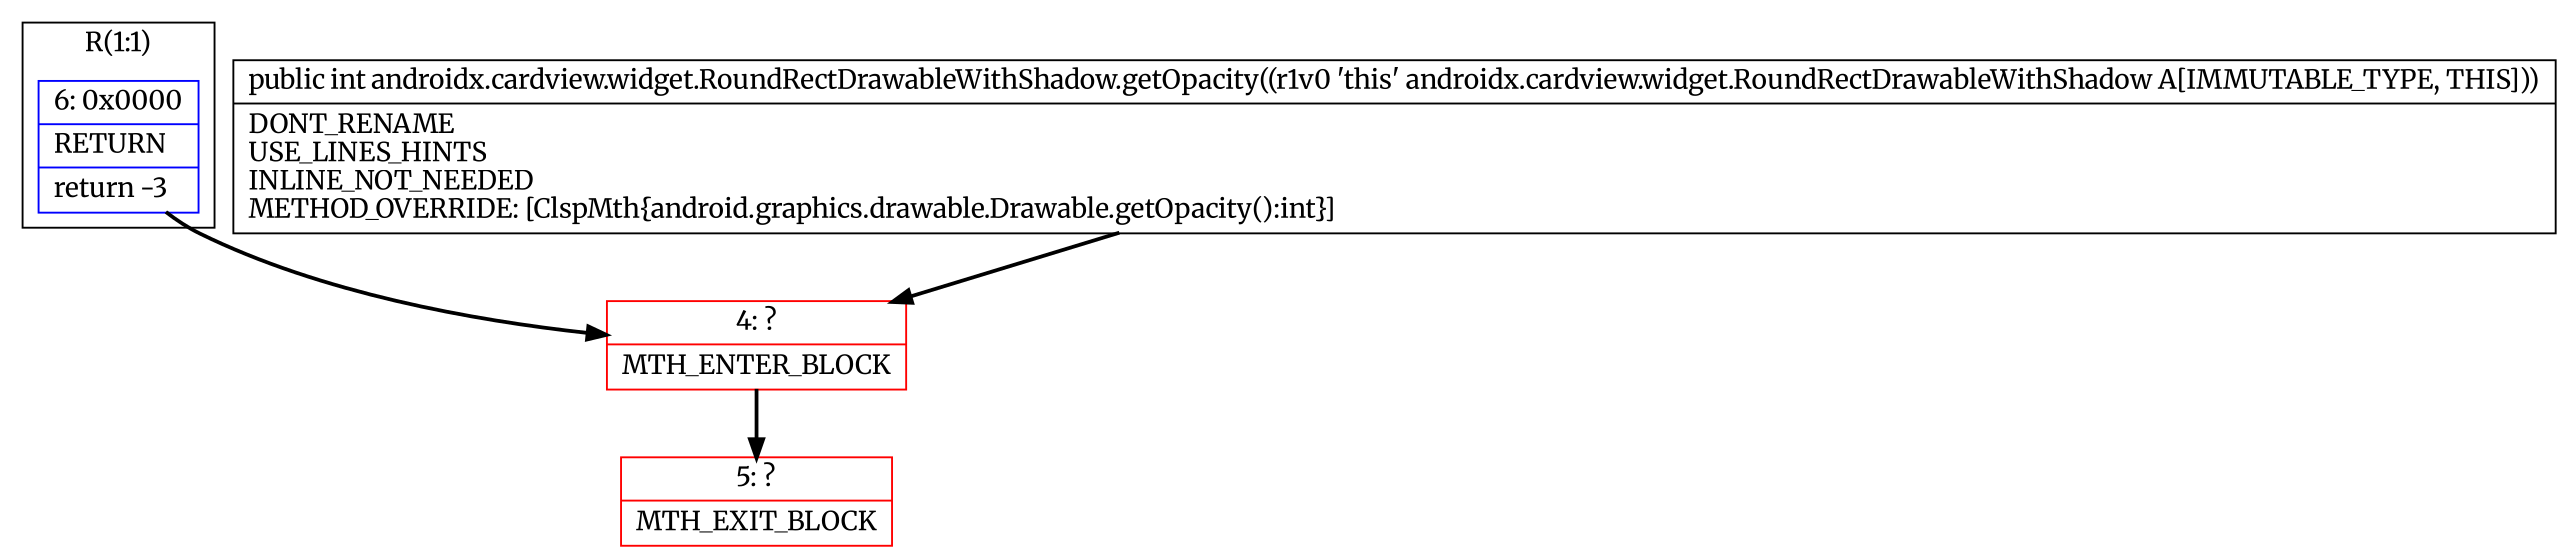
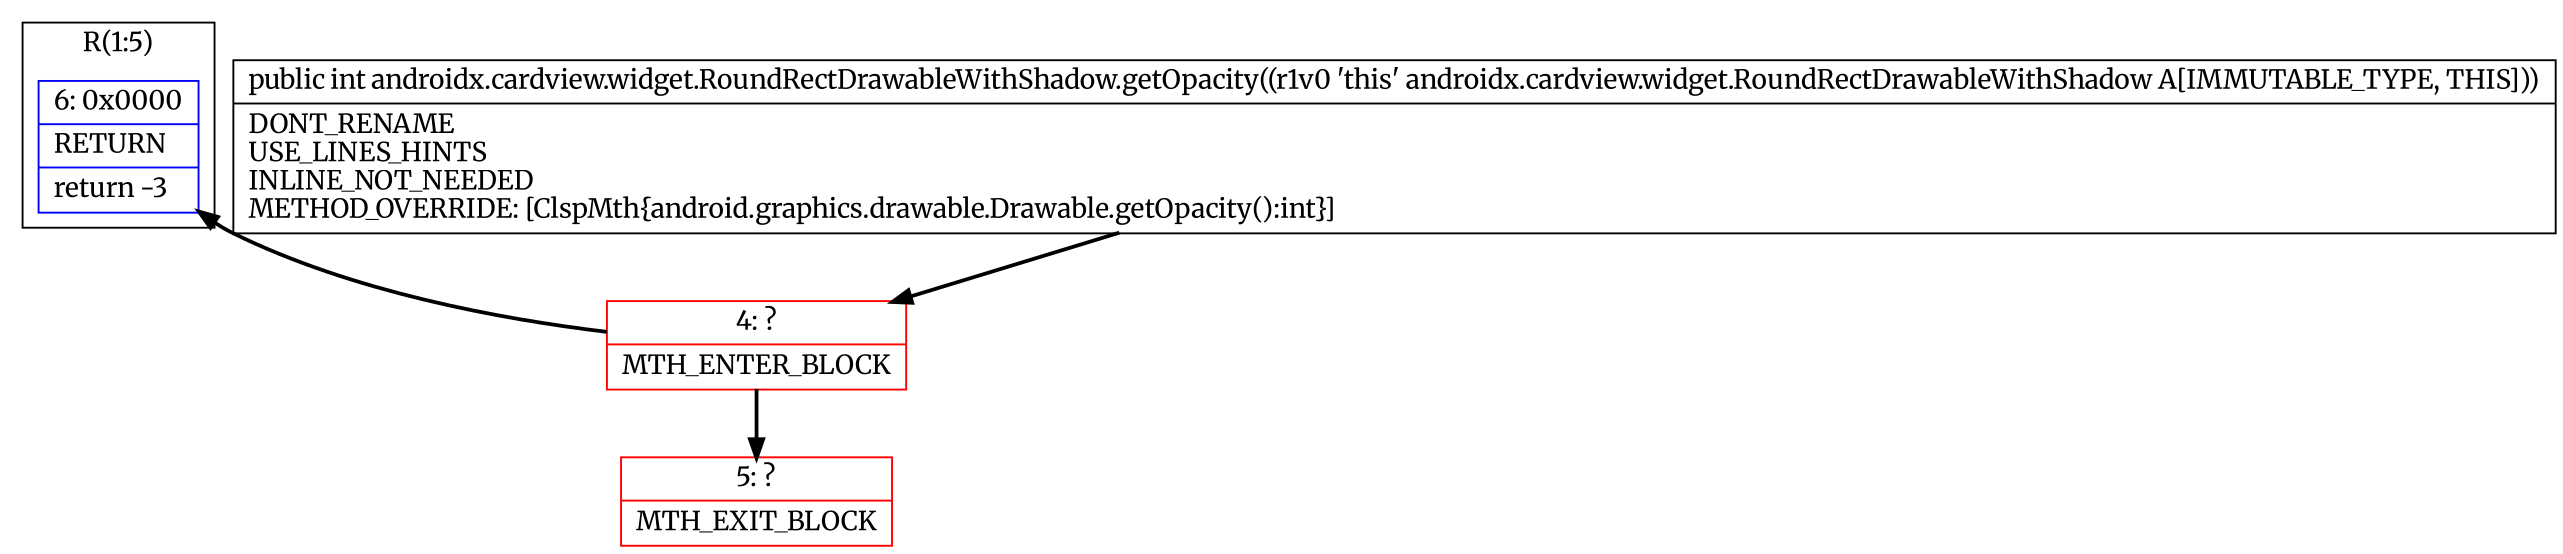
(119, 44) -> (119, 44)
(370, 294) -> (406, 295)
